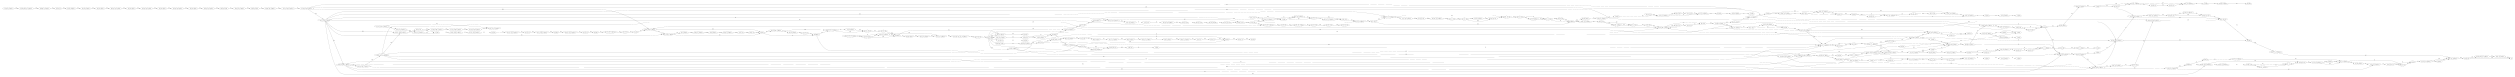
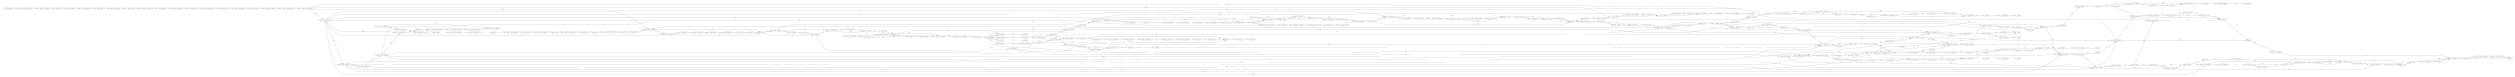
none -> (1633, 14)
none -> (2153, 65)
